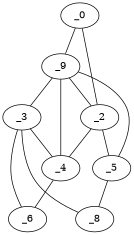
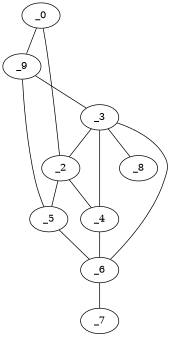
(80, 92) -> (80, 143)
(61, 117) -> none
(103, 194) -> (74, 245)
none -> (100, 321)
